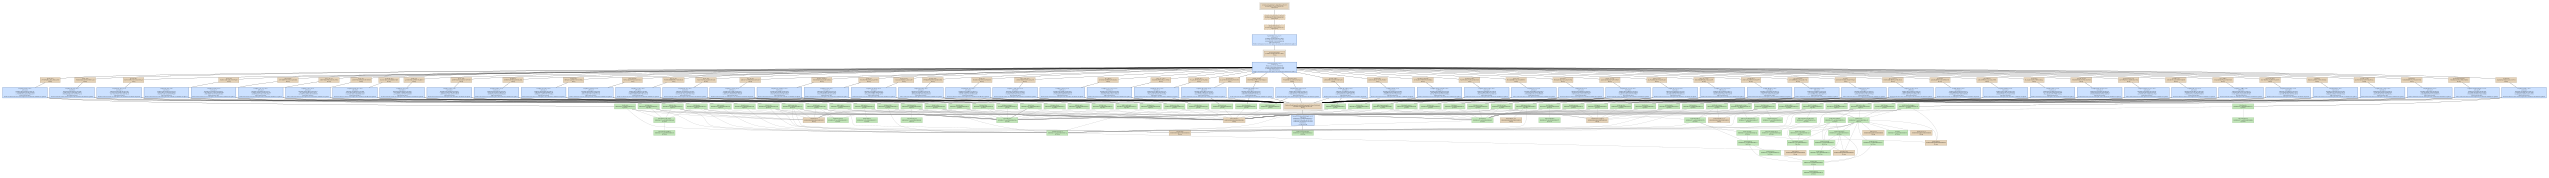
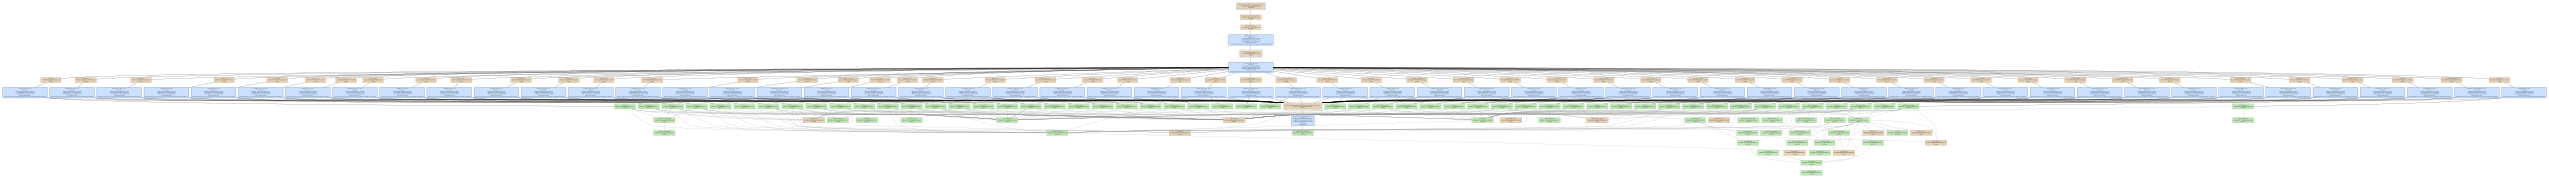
(2223, 80) -> none
